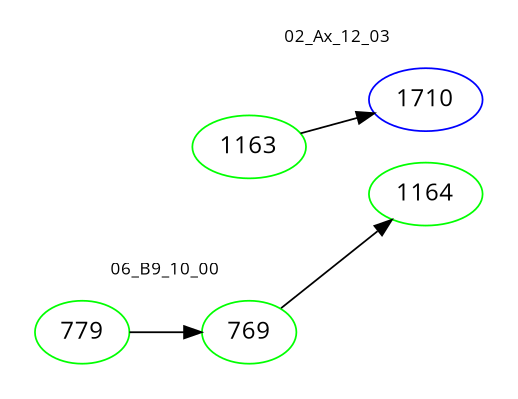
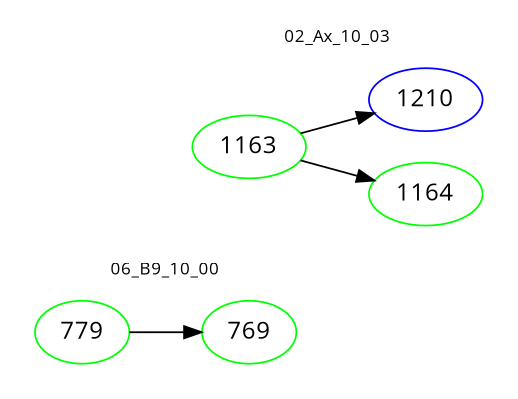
(337, 38) -> (337, 38)
(426, 100) -> (426, 100)
(329, 270) -> (329, 168)
